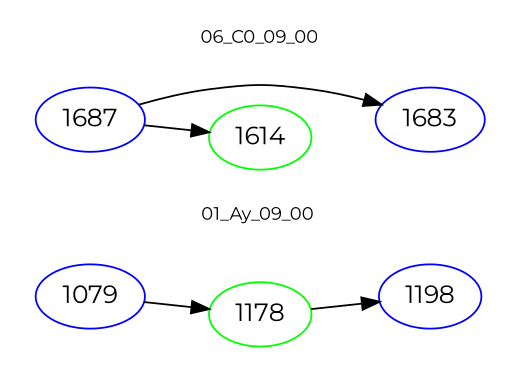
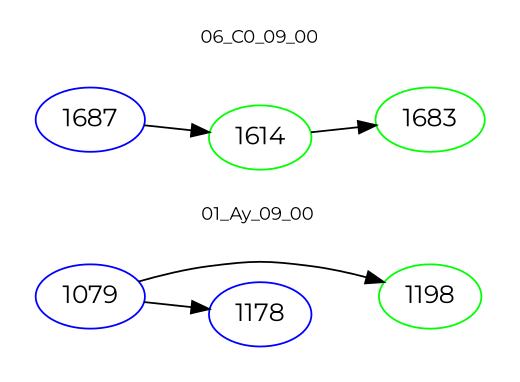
(251, 85) -> (335, 130)
(430, 120) -> (430, 120)
(430, 296) -> (430, 296)
(336, 306) -> (252, 262)
(260, 314) -> (260, 314)
